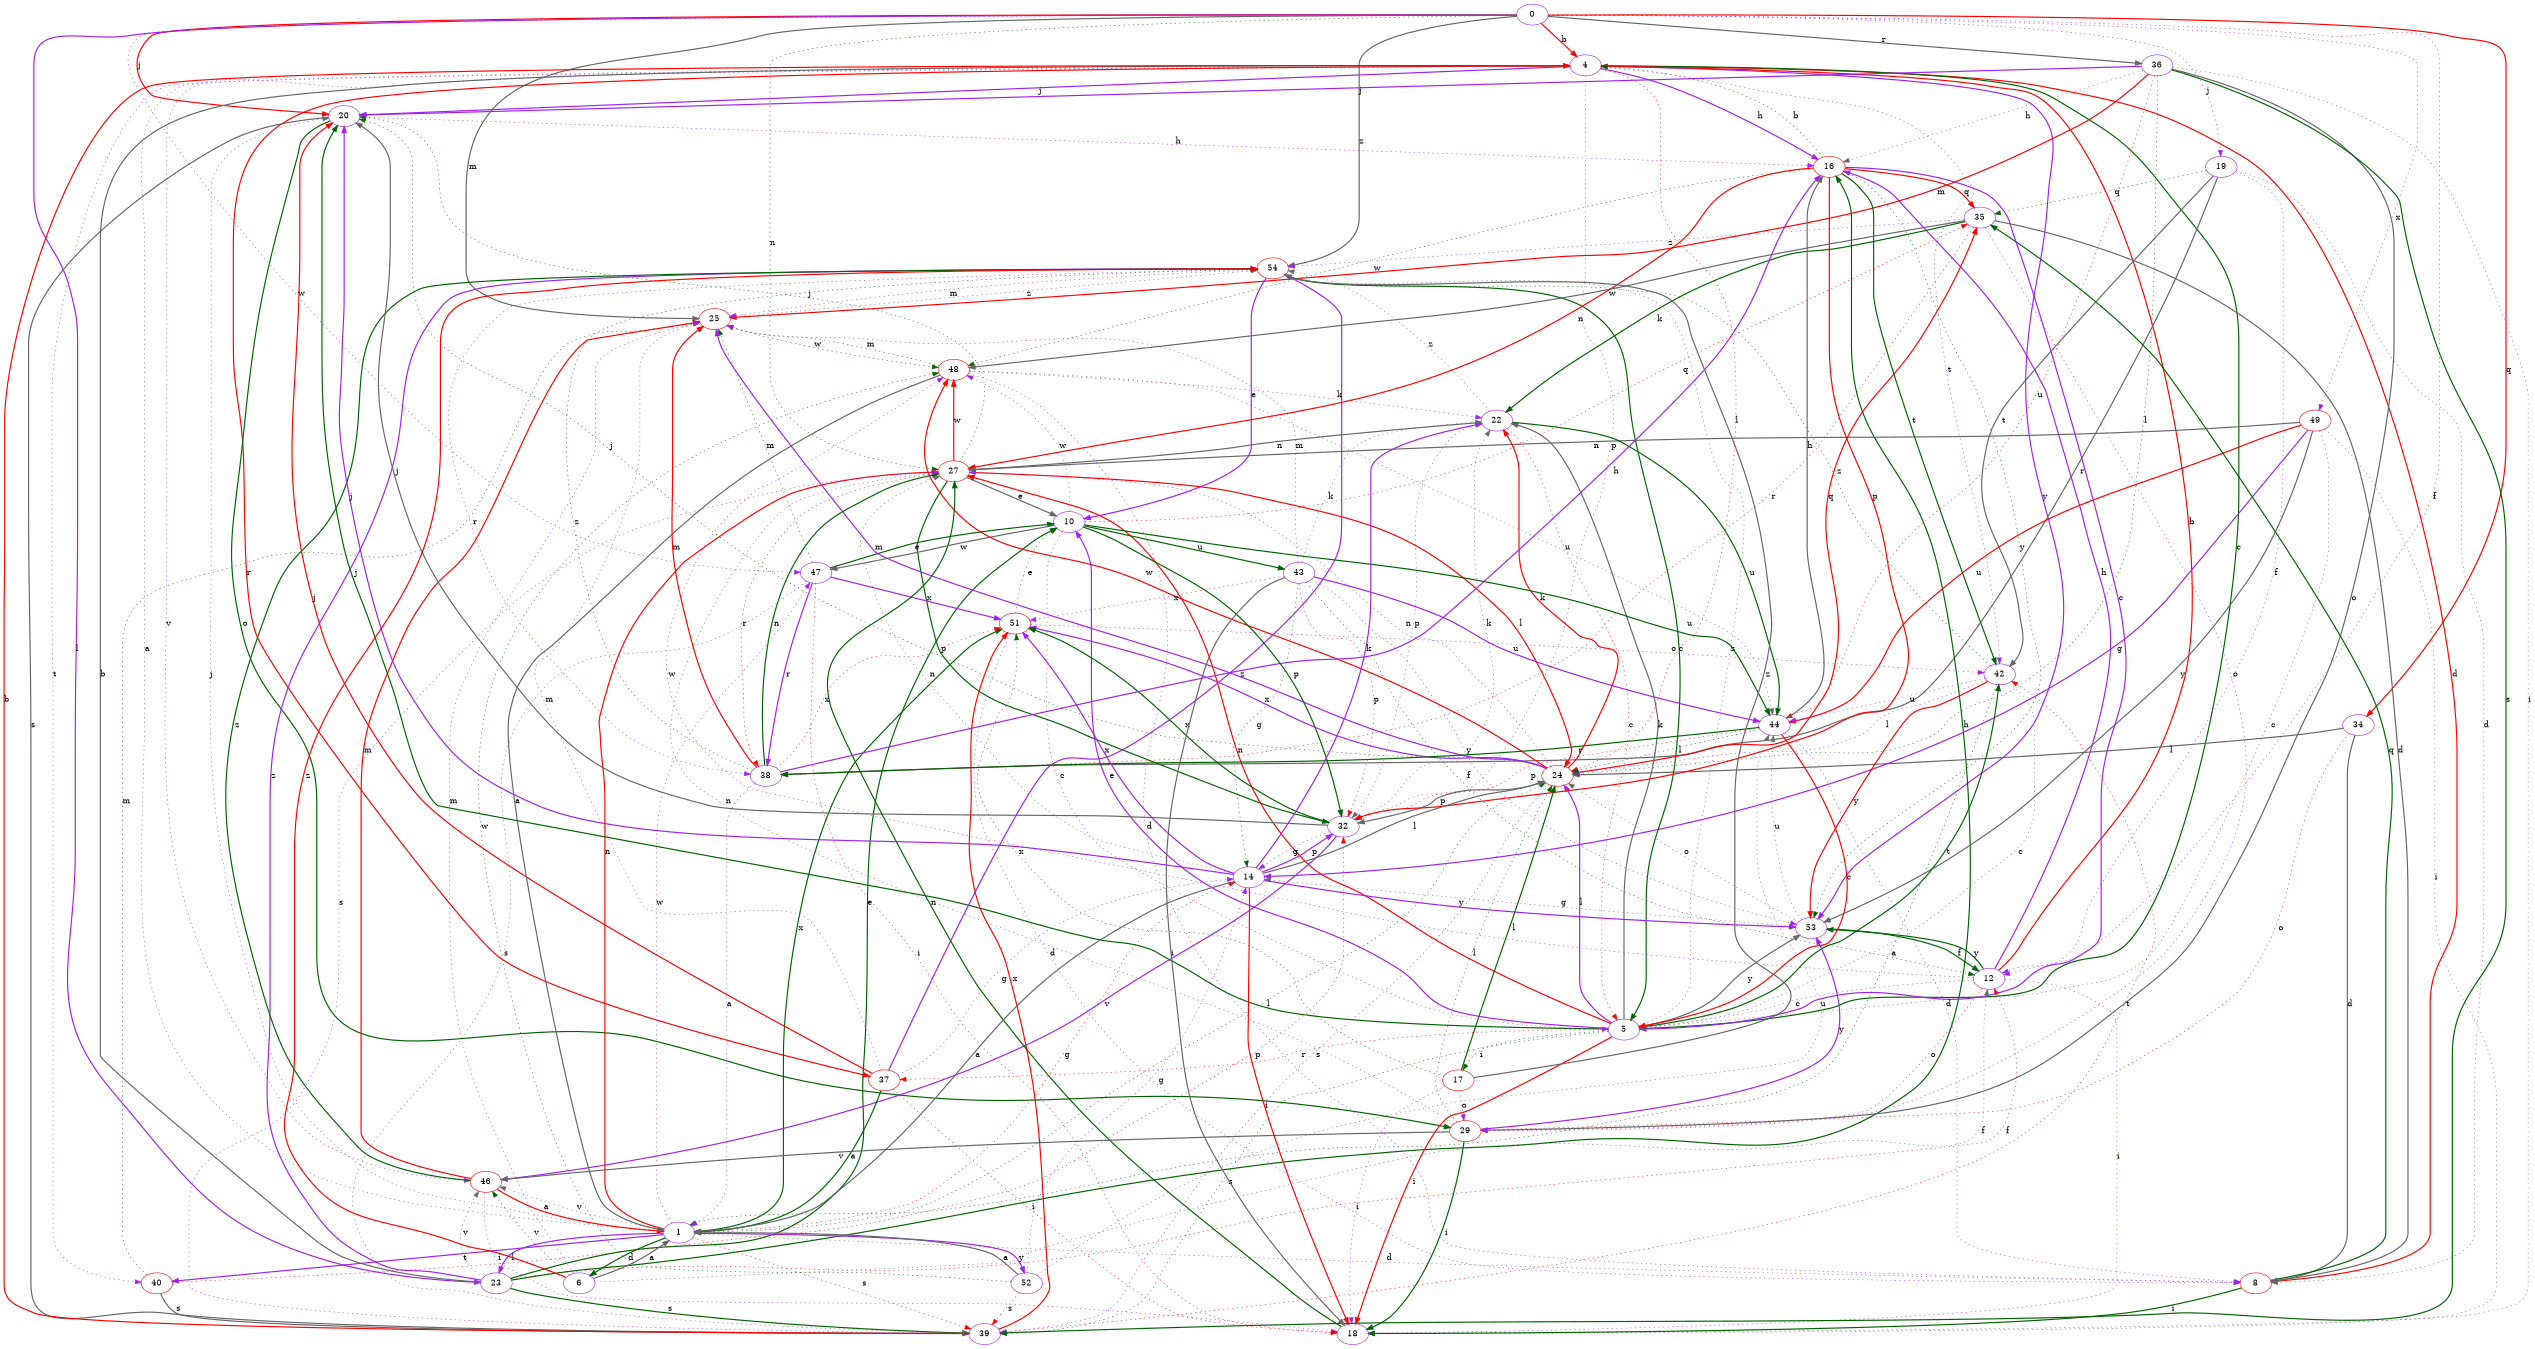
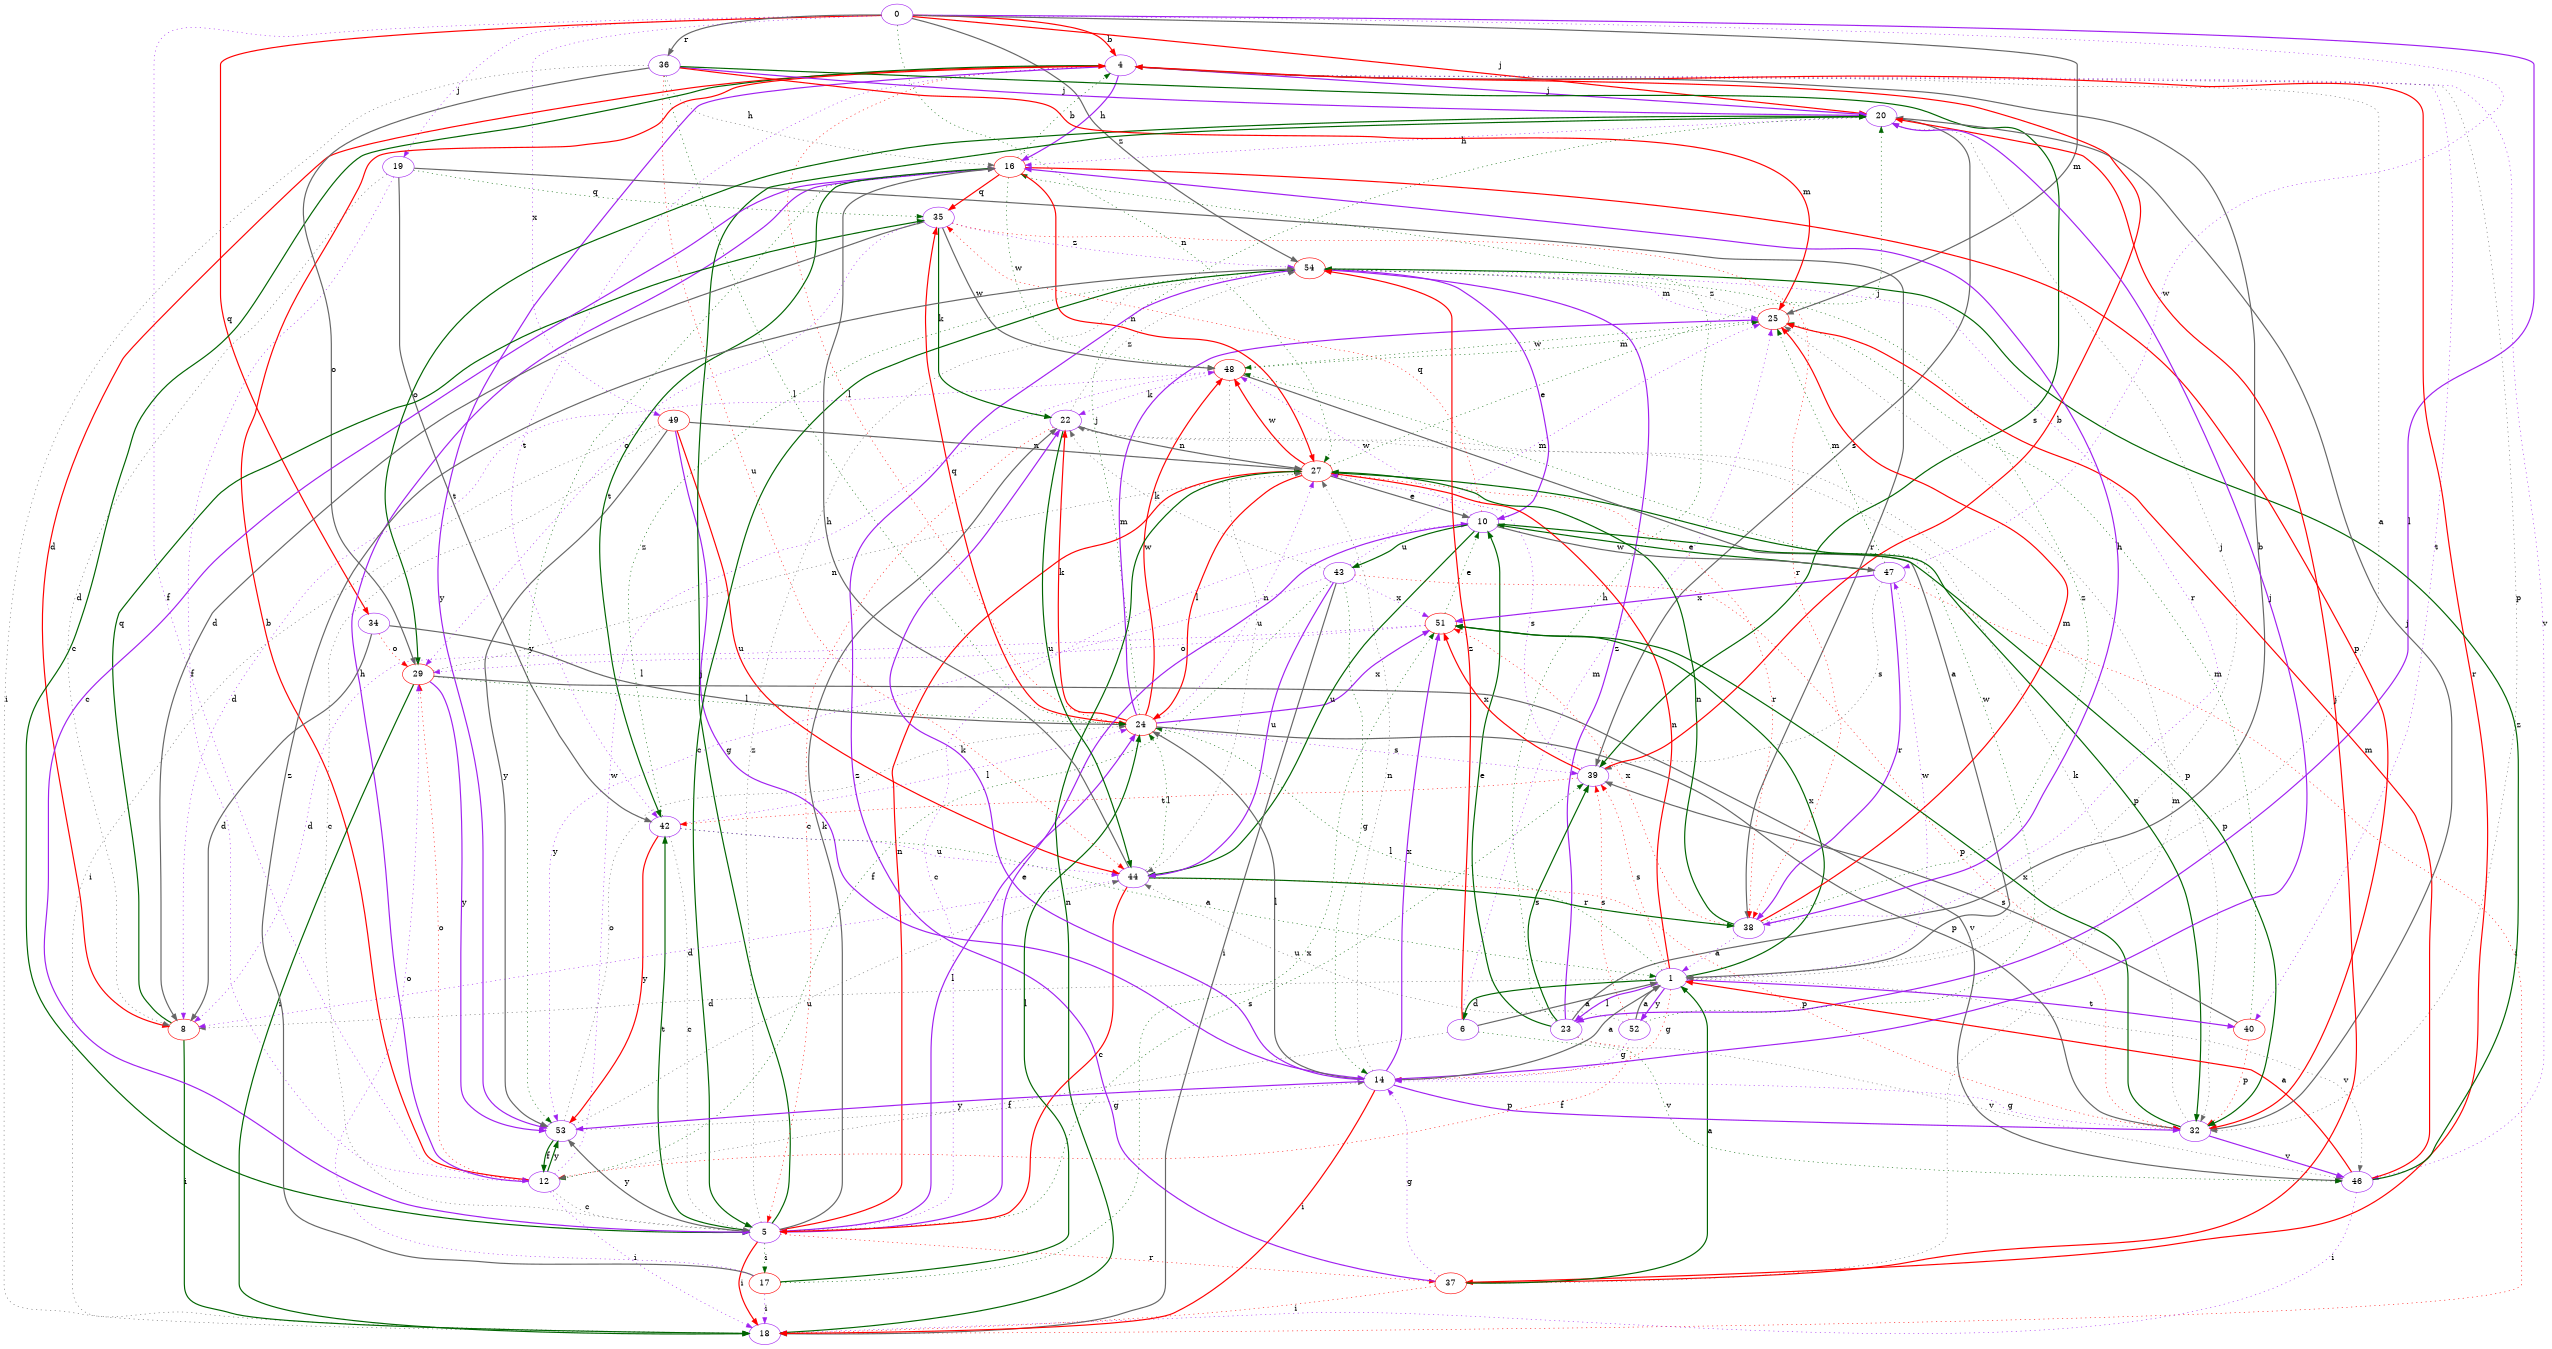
(1505, 644) -> (958, 656)
(1686, 1142) -> (1701, 389)
(486, 1182) -> (2357, 1182)
